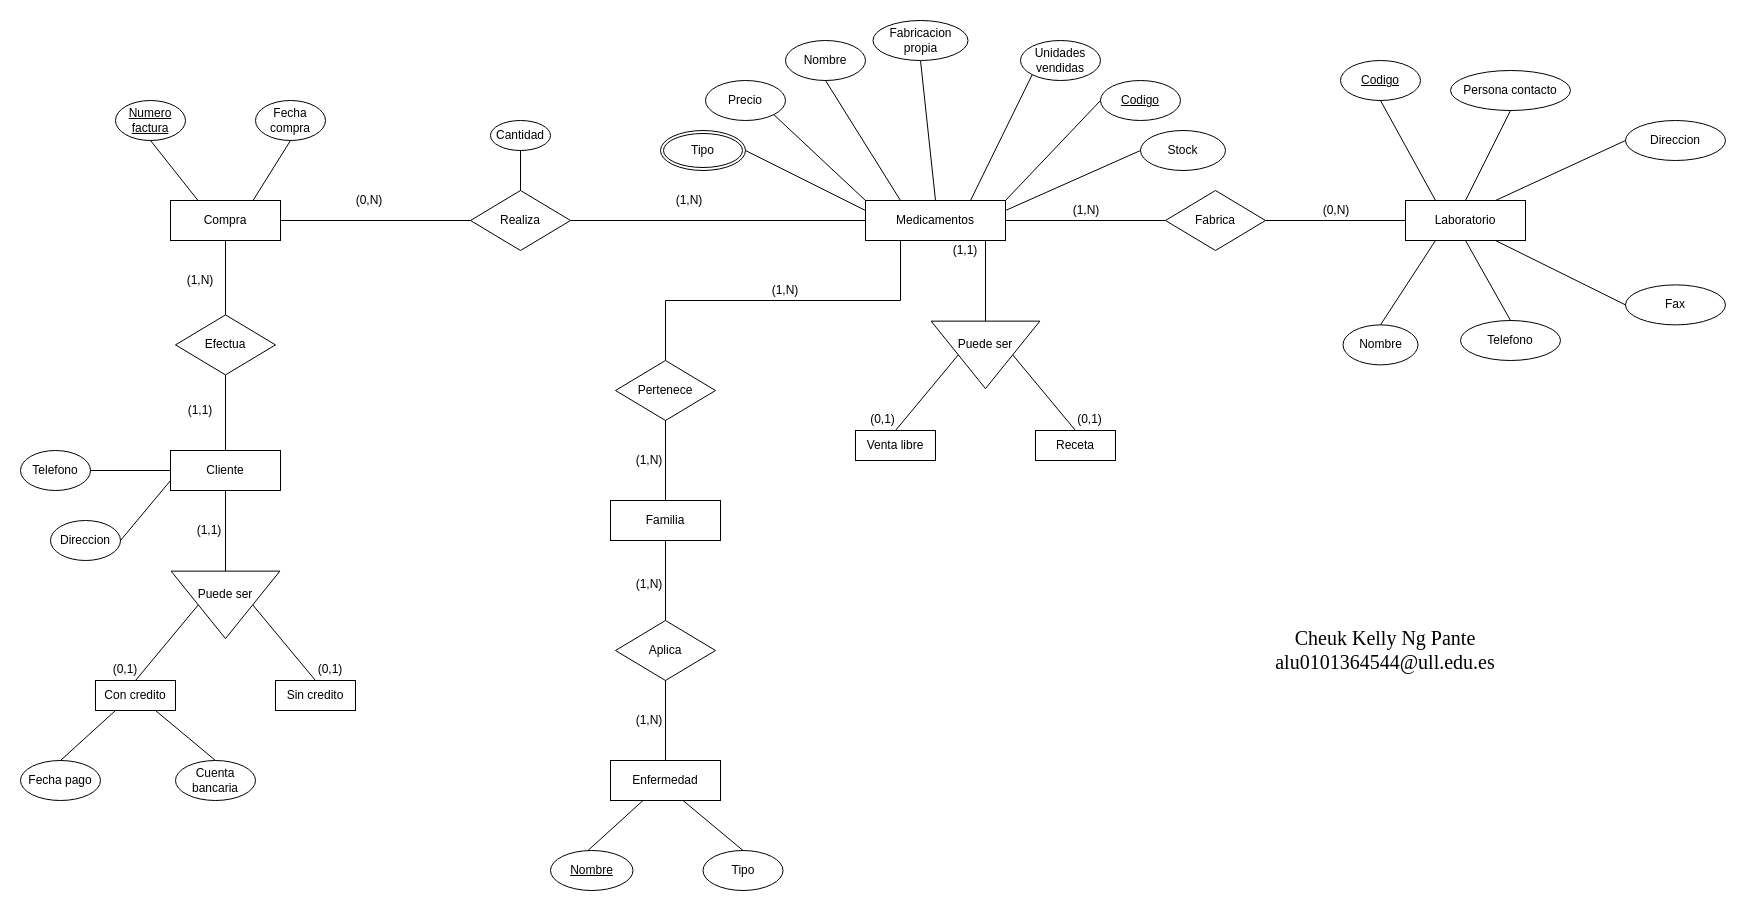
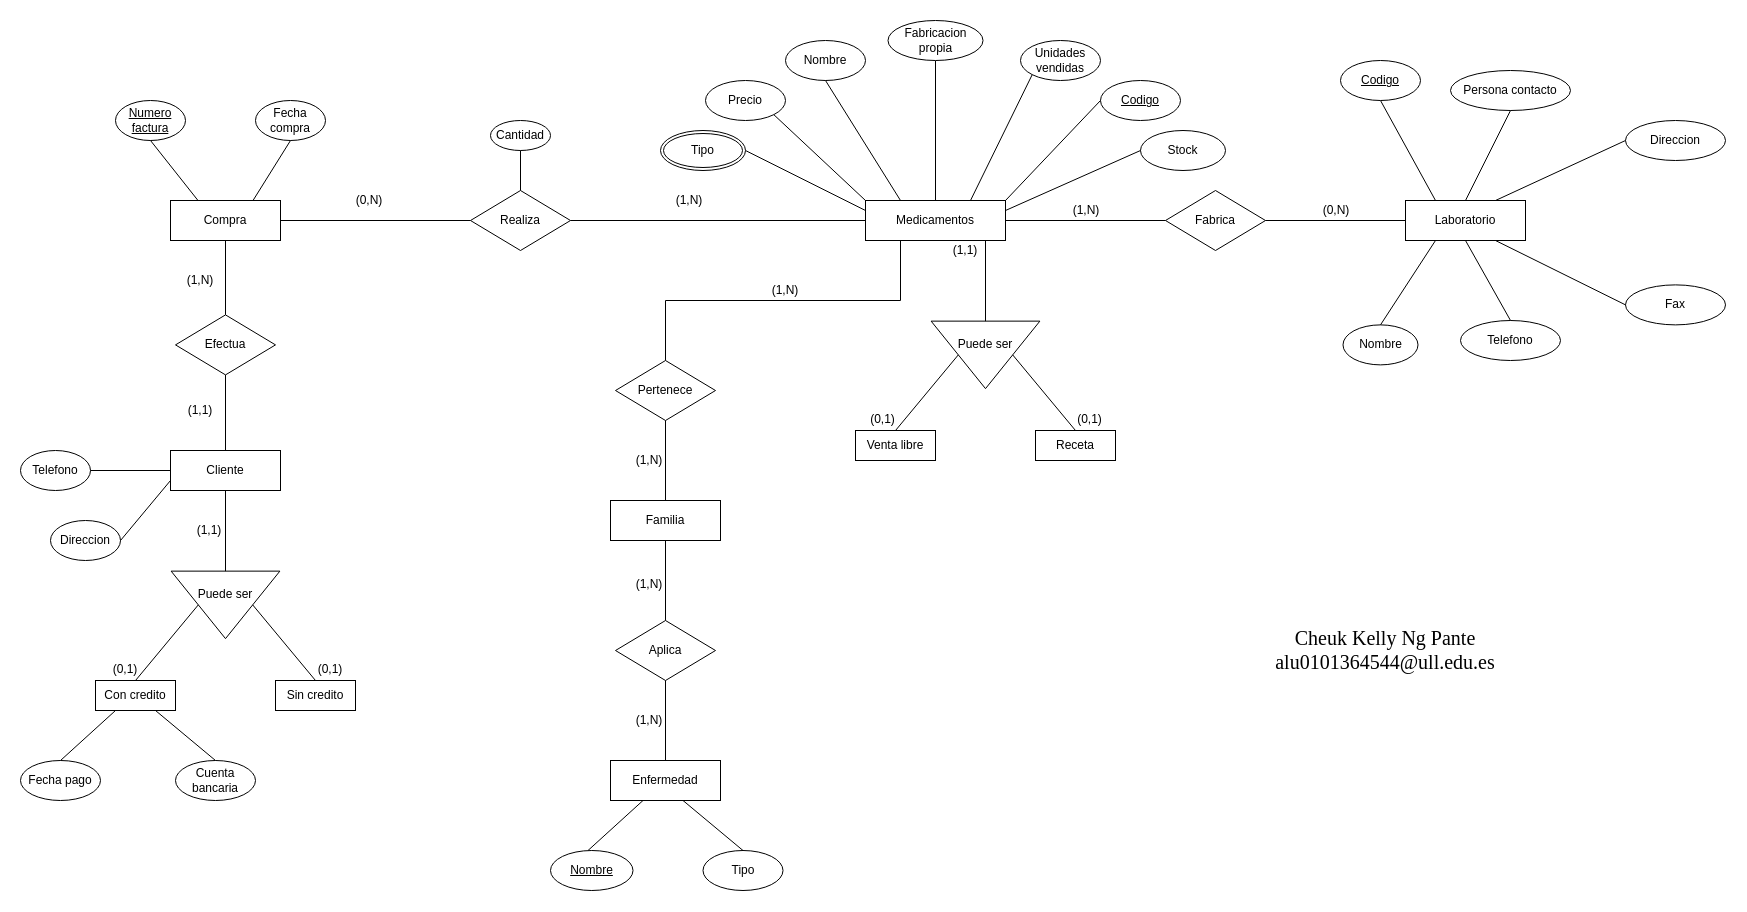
(921, 41) -> (936, 41)
